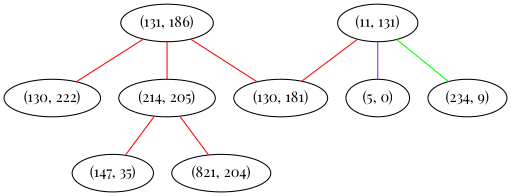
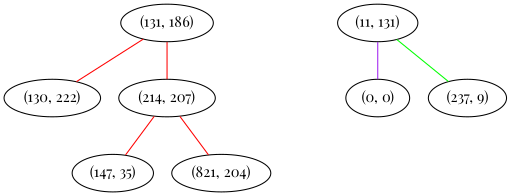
(167, 98) -> (167, 98)
(281, 98) -> none
(378, 98) -> (378, 98)
(467, 98) -> (467, 98)
